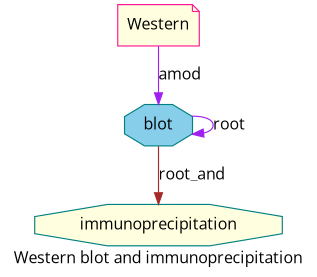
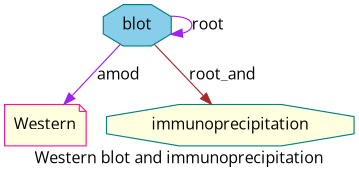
(159, 69) -> (96, 70)
